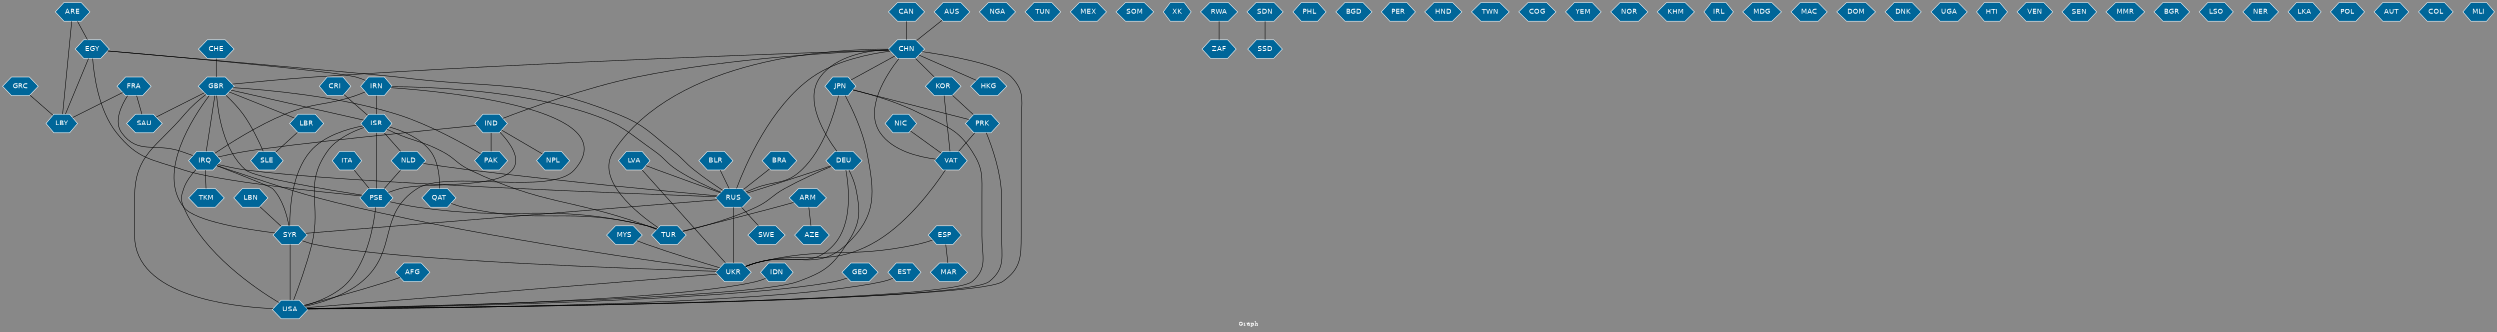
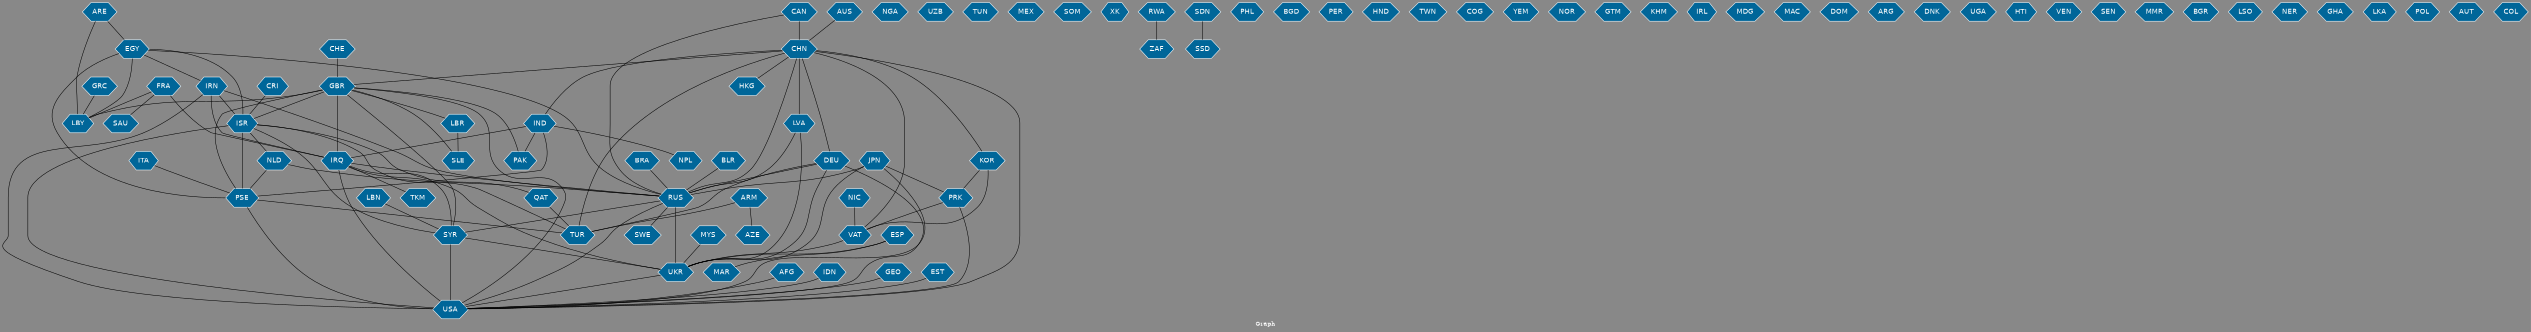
none -> (936, 12)
none -> (1613, 12)
none -> (1886, 12)
none -> (2335, 12)
(2479, 12) -> none
none -> (634, 58)
none -> (212, 62)
(873, 68) -> (799, 86)
(180, 105) -> (205, 101)
none -> (569, 265)
